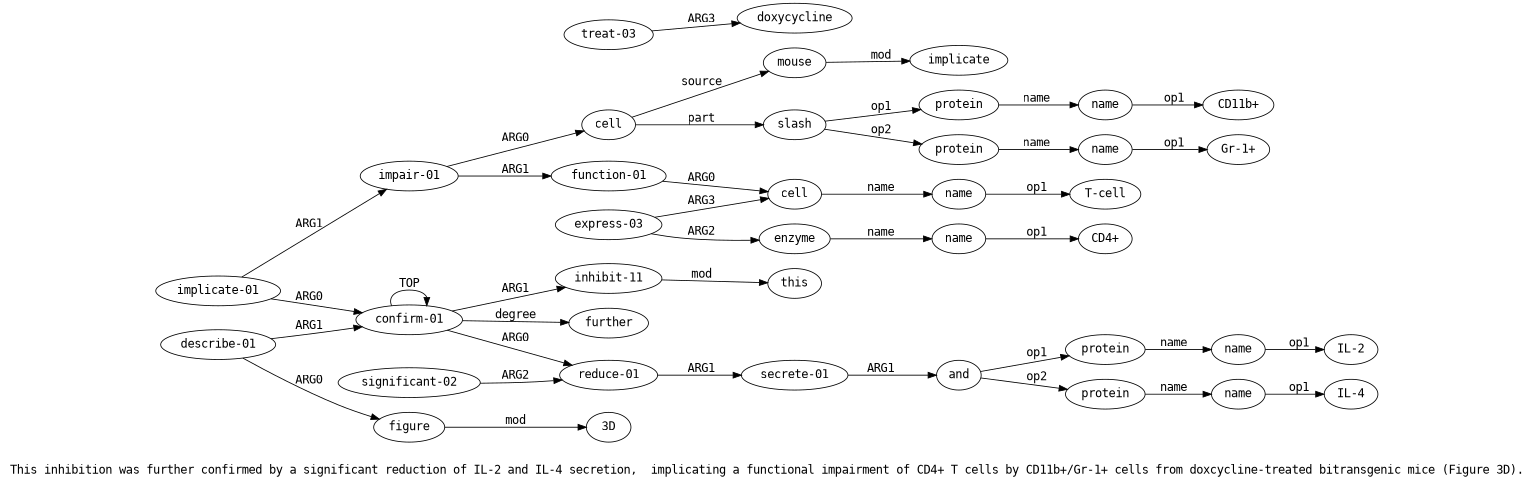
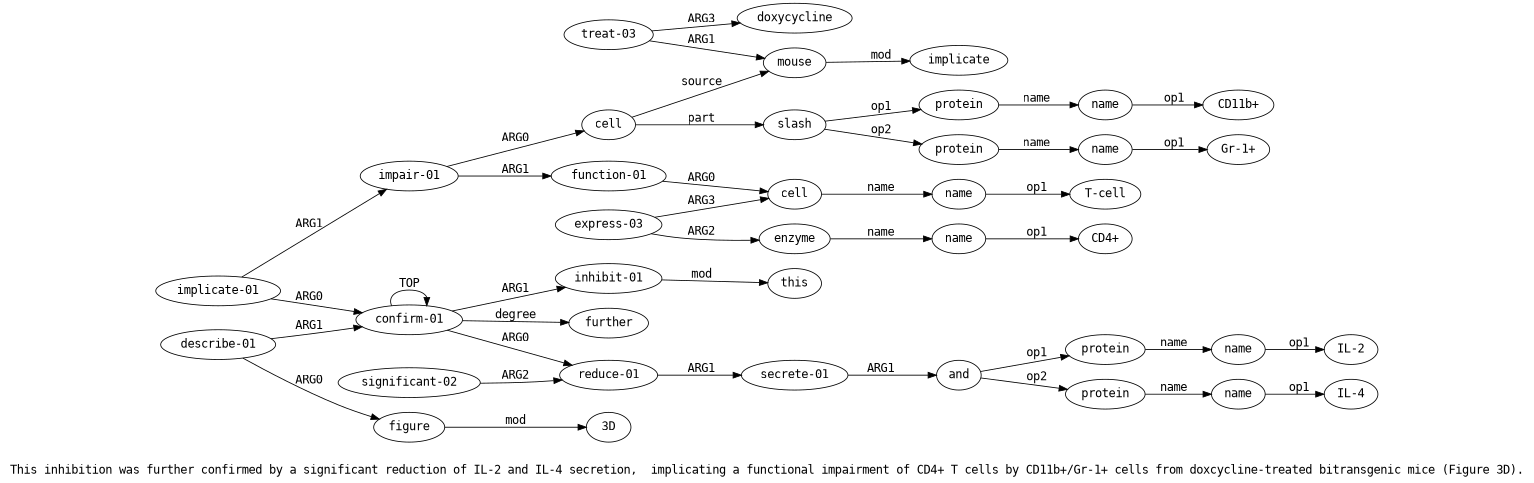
none -> (703, 49)
(609, 278) -> (609, 278)
